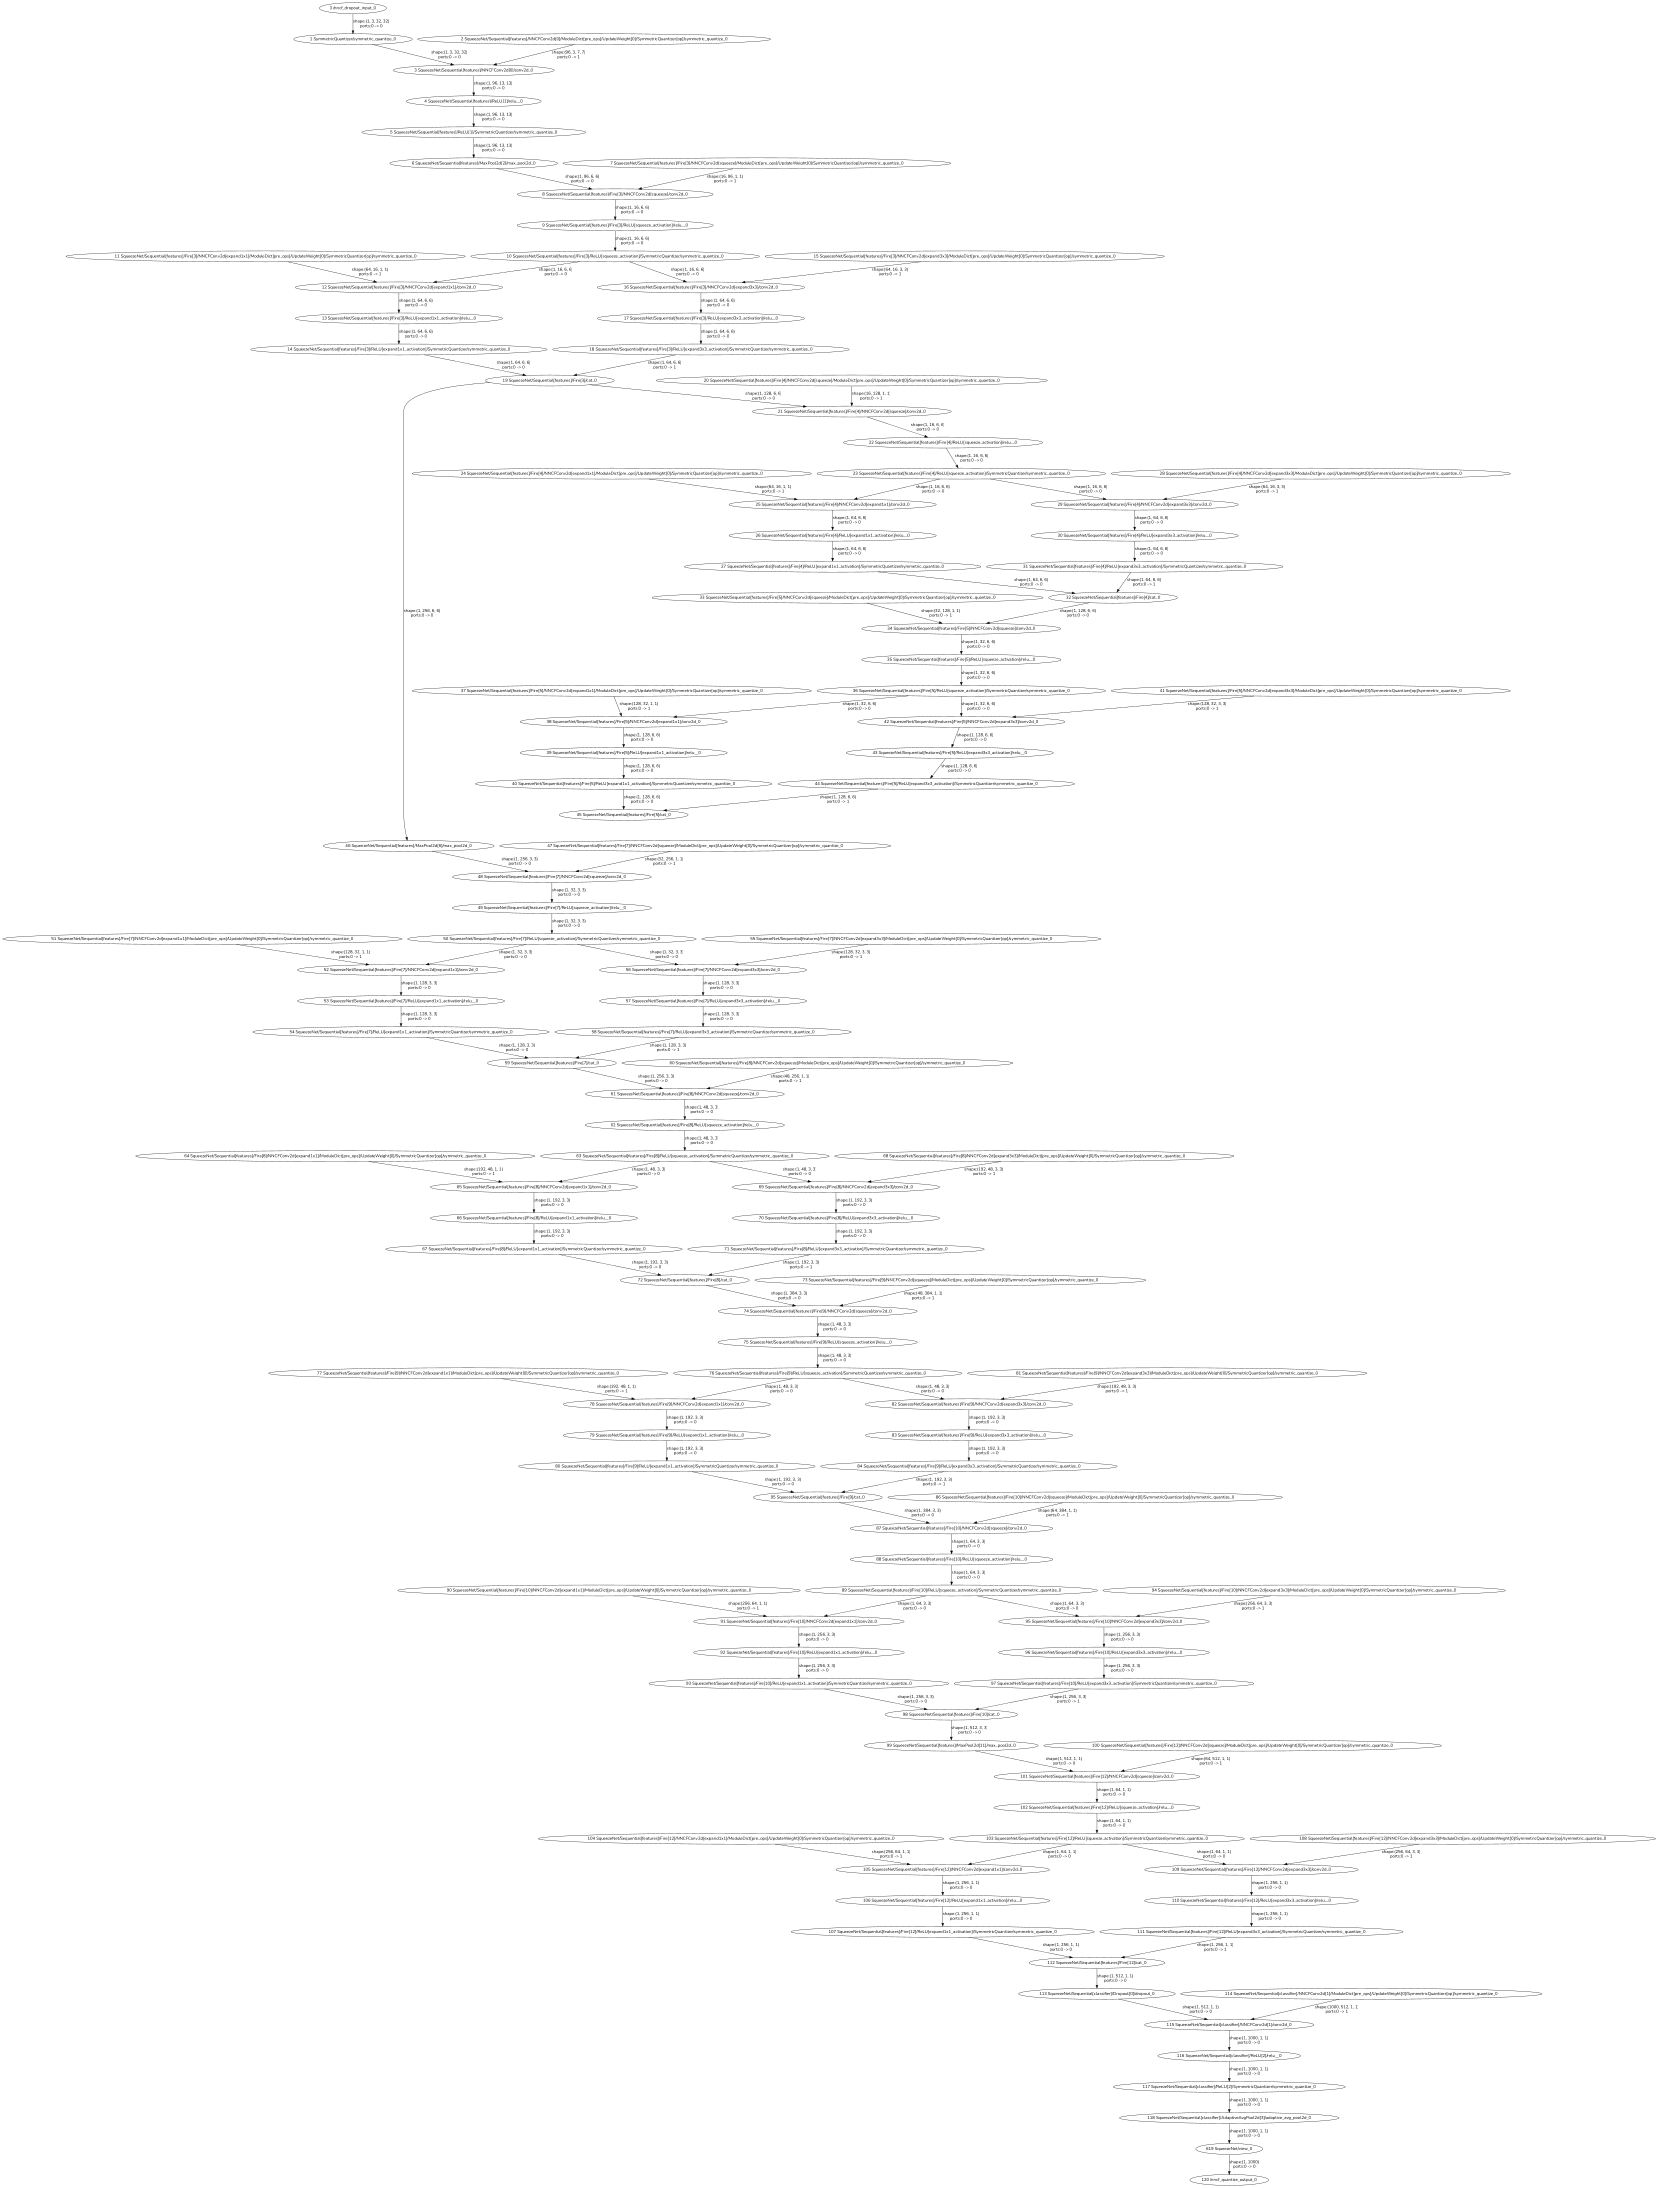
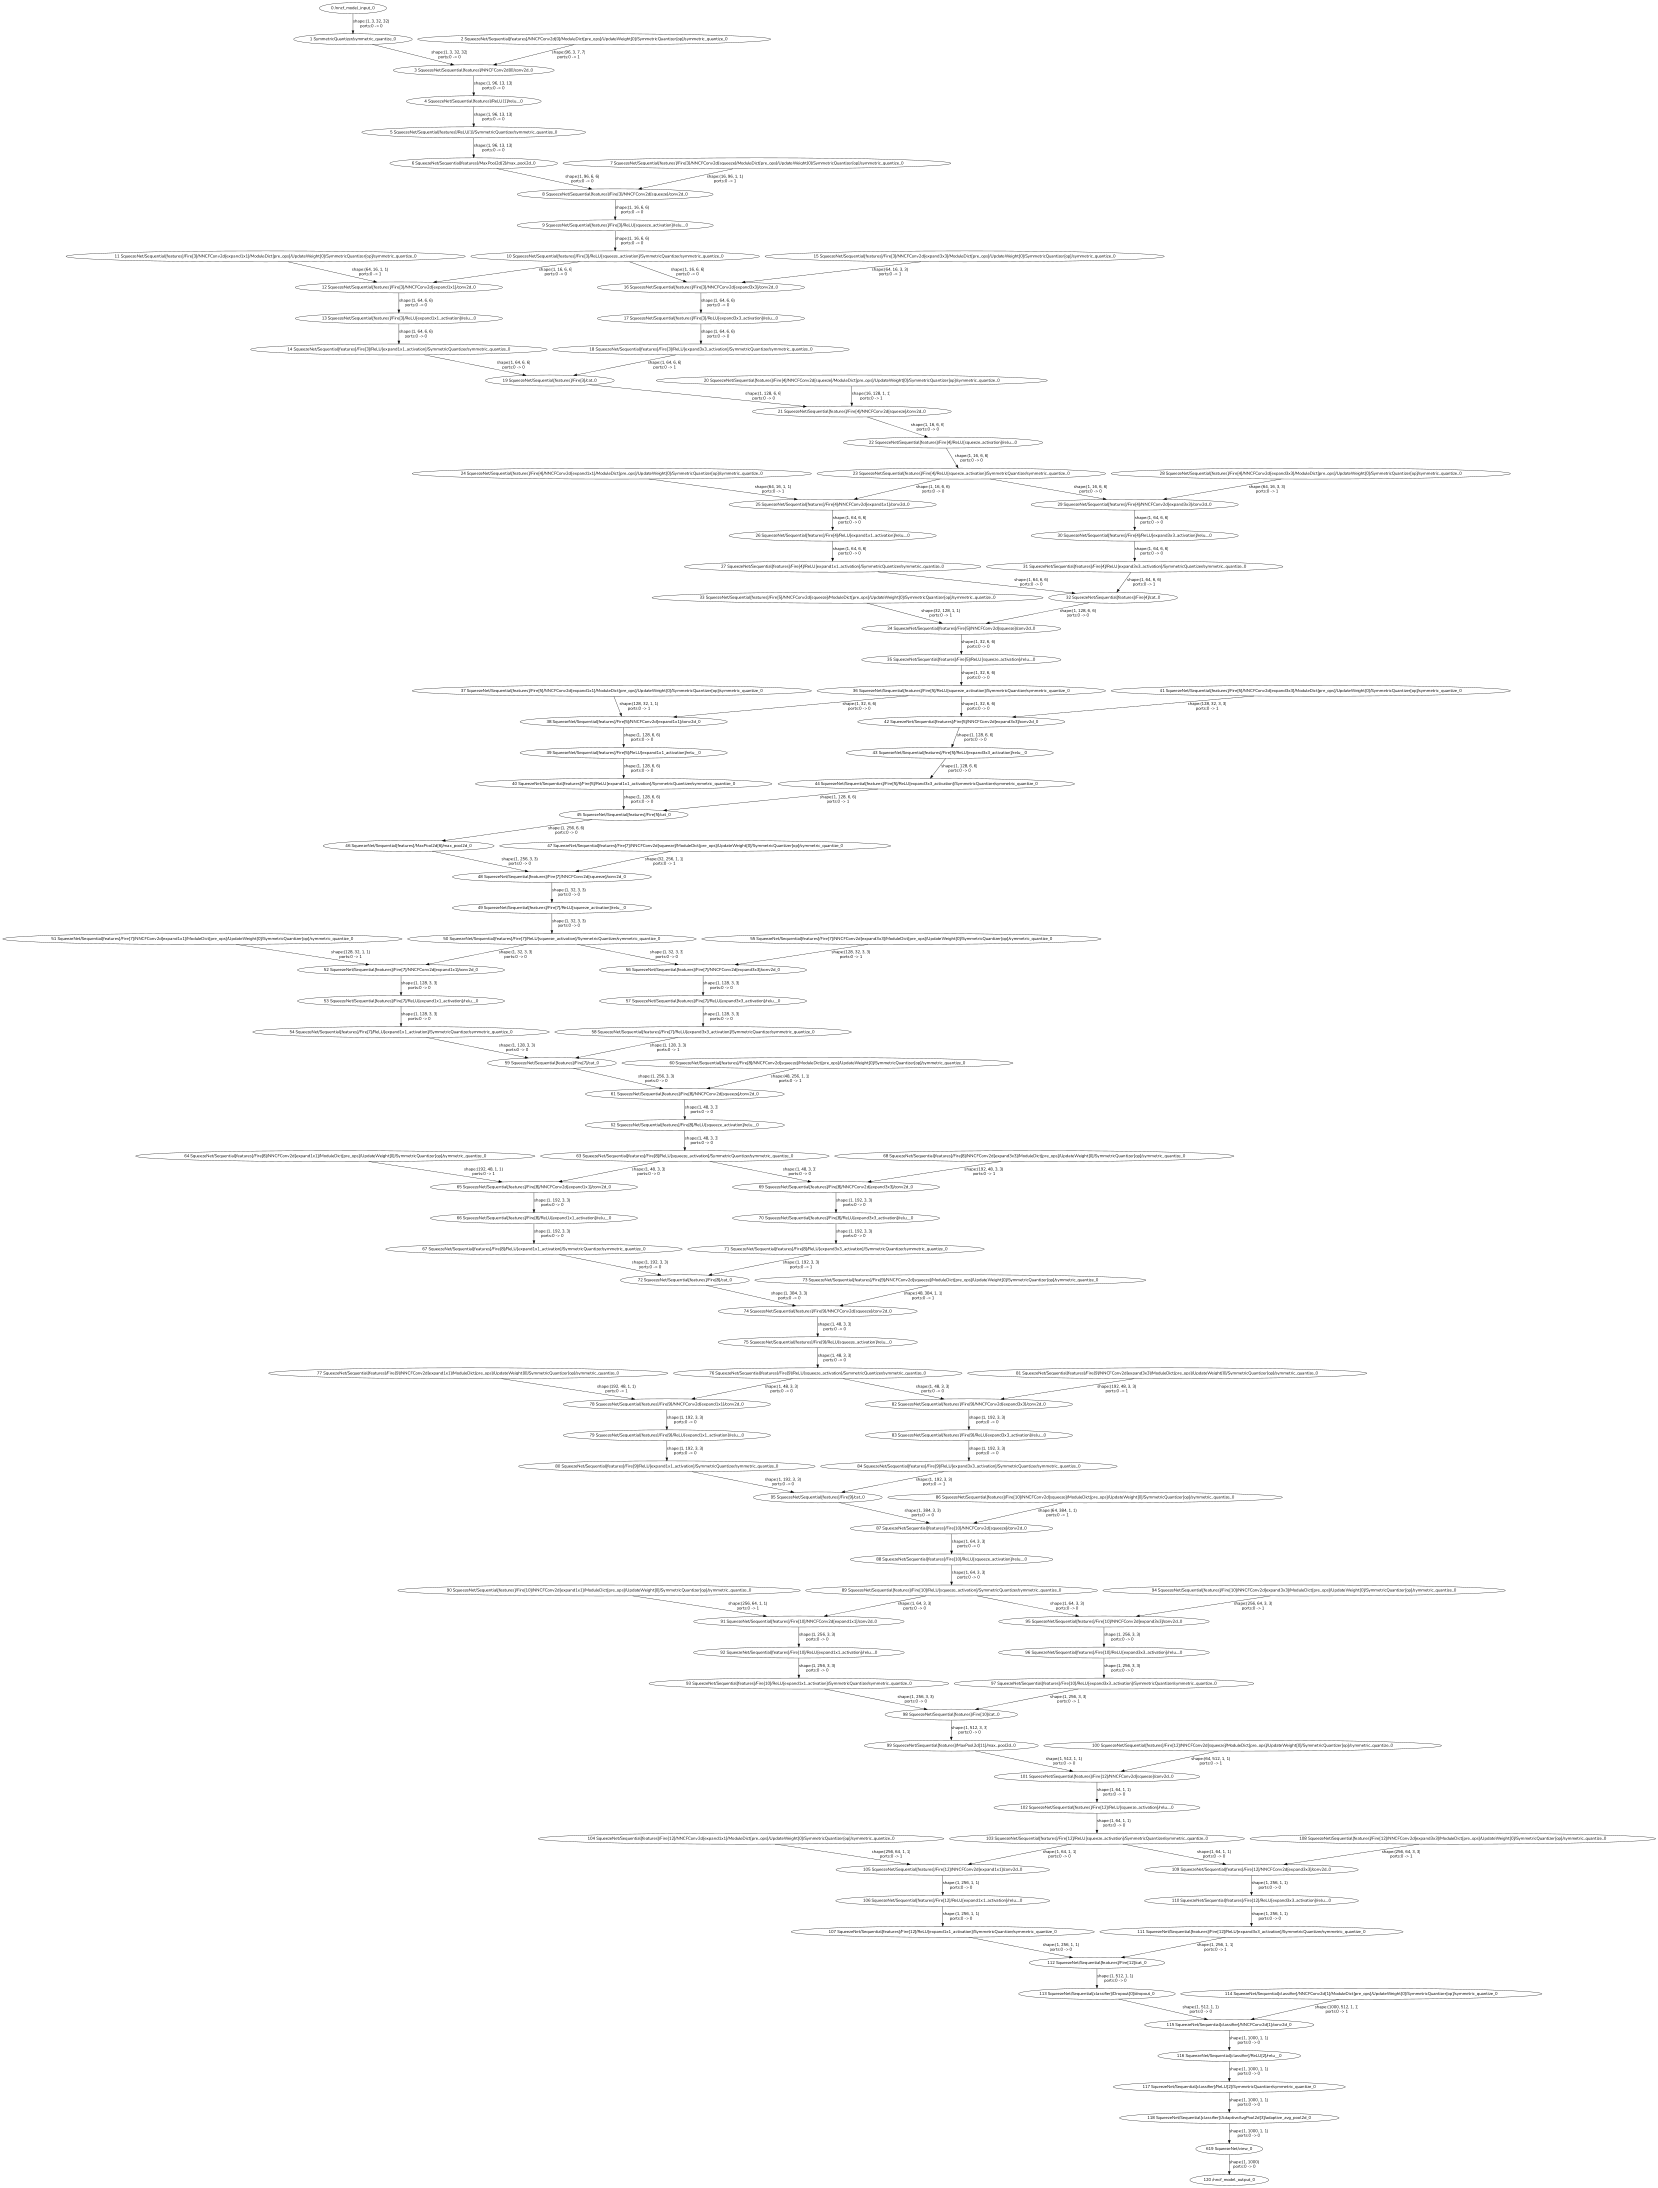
(353, 8) -> (353, 8)
(404, 577) -> (519, 830)
(1229, 2180) -> (1229, 2180)
